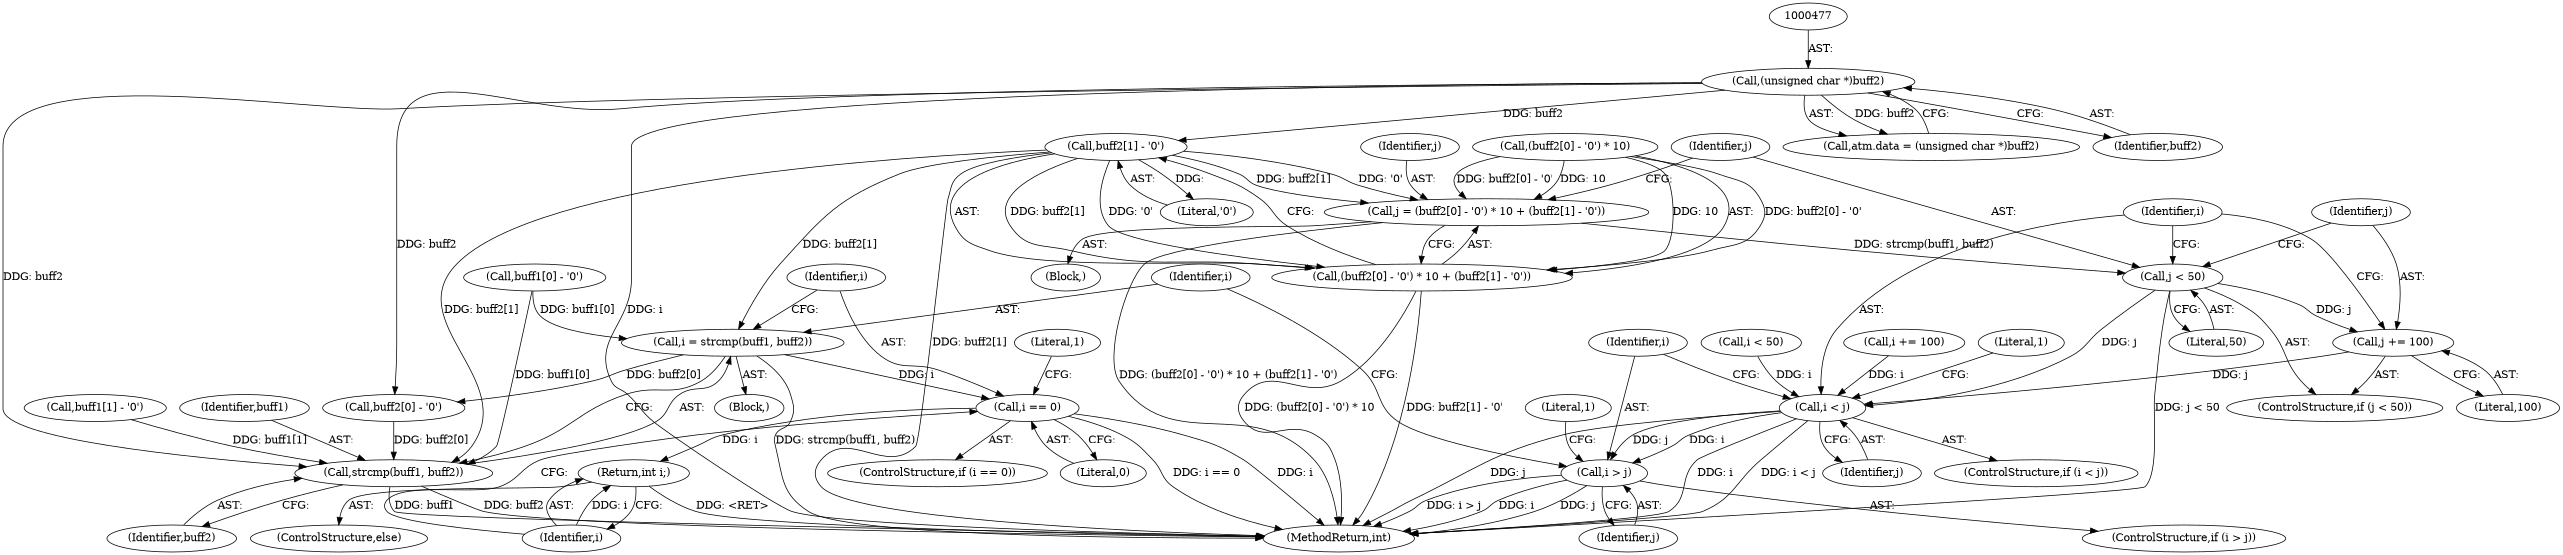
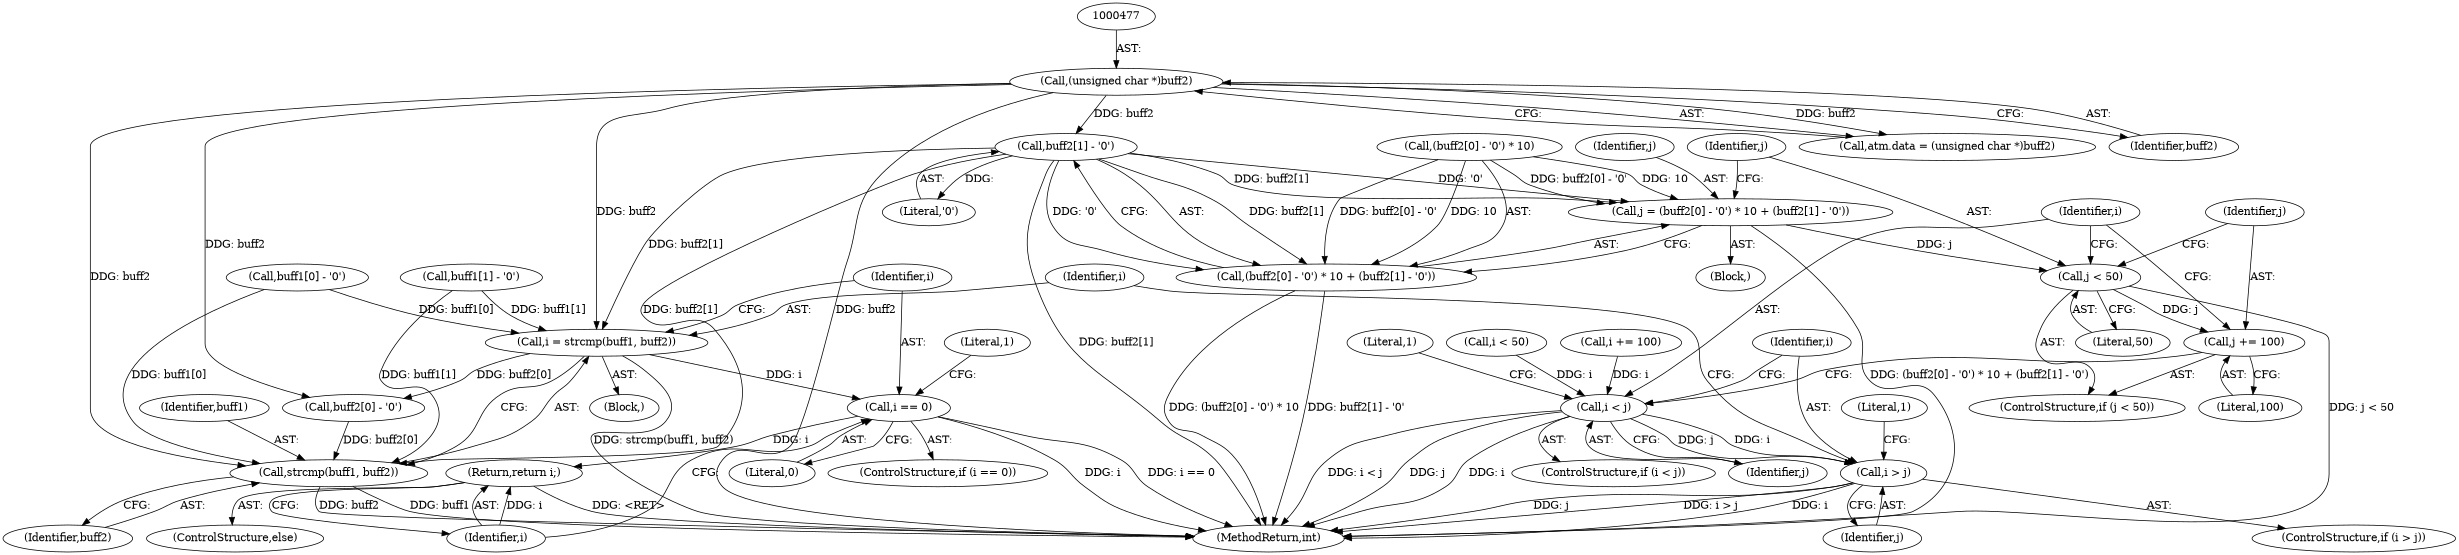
none -> (707, 101)
(1924, 245) -> (1935, 245)
(645, 310) -> (866, 310)
none -> (508, 314)
(2026, 375) -> none
(2230, 375) -> (1840, 375)
(634, 473) -> (514, 473)
